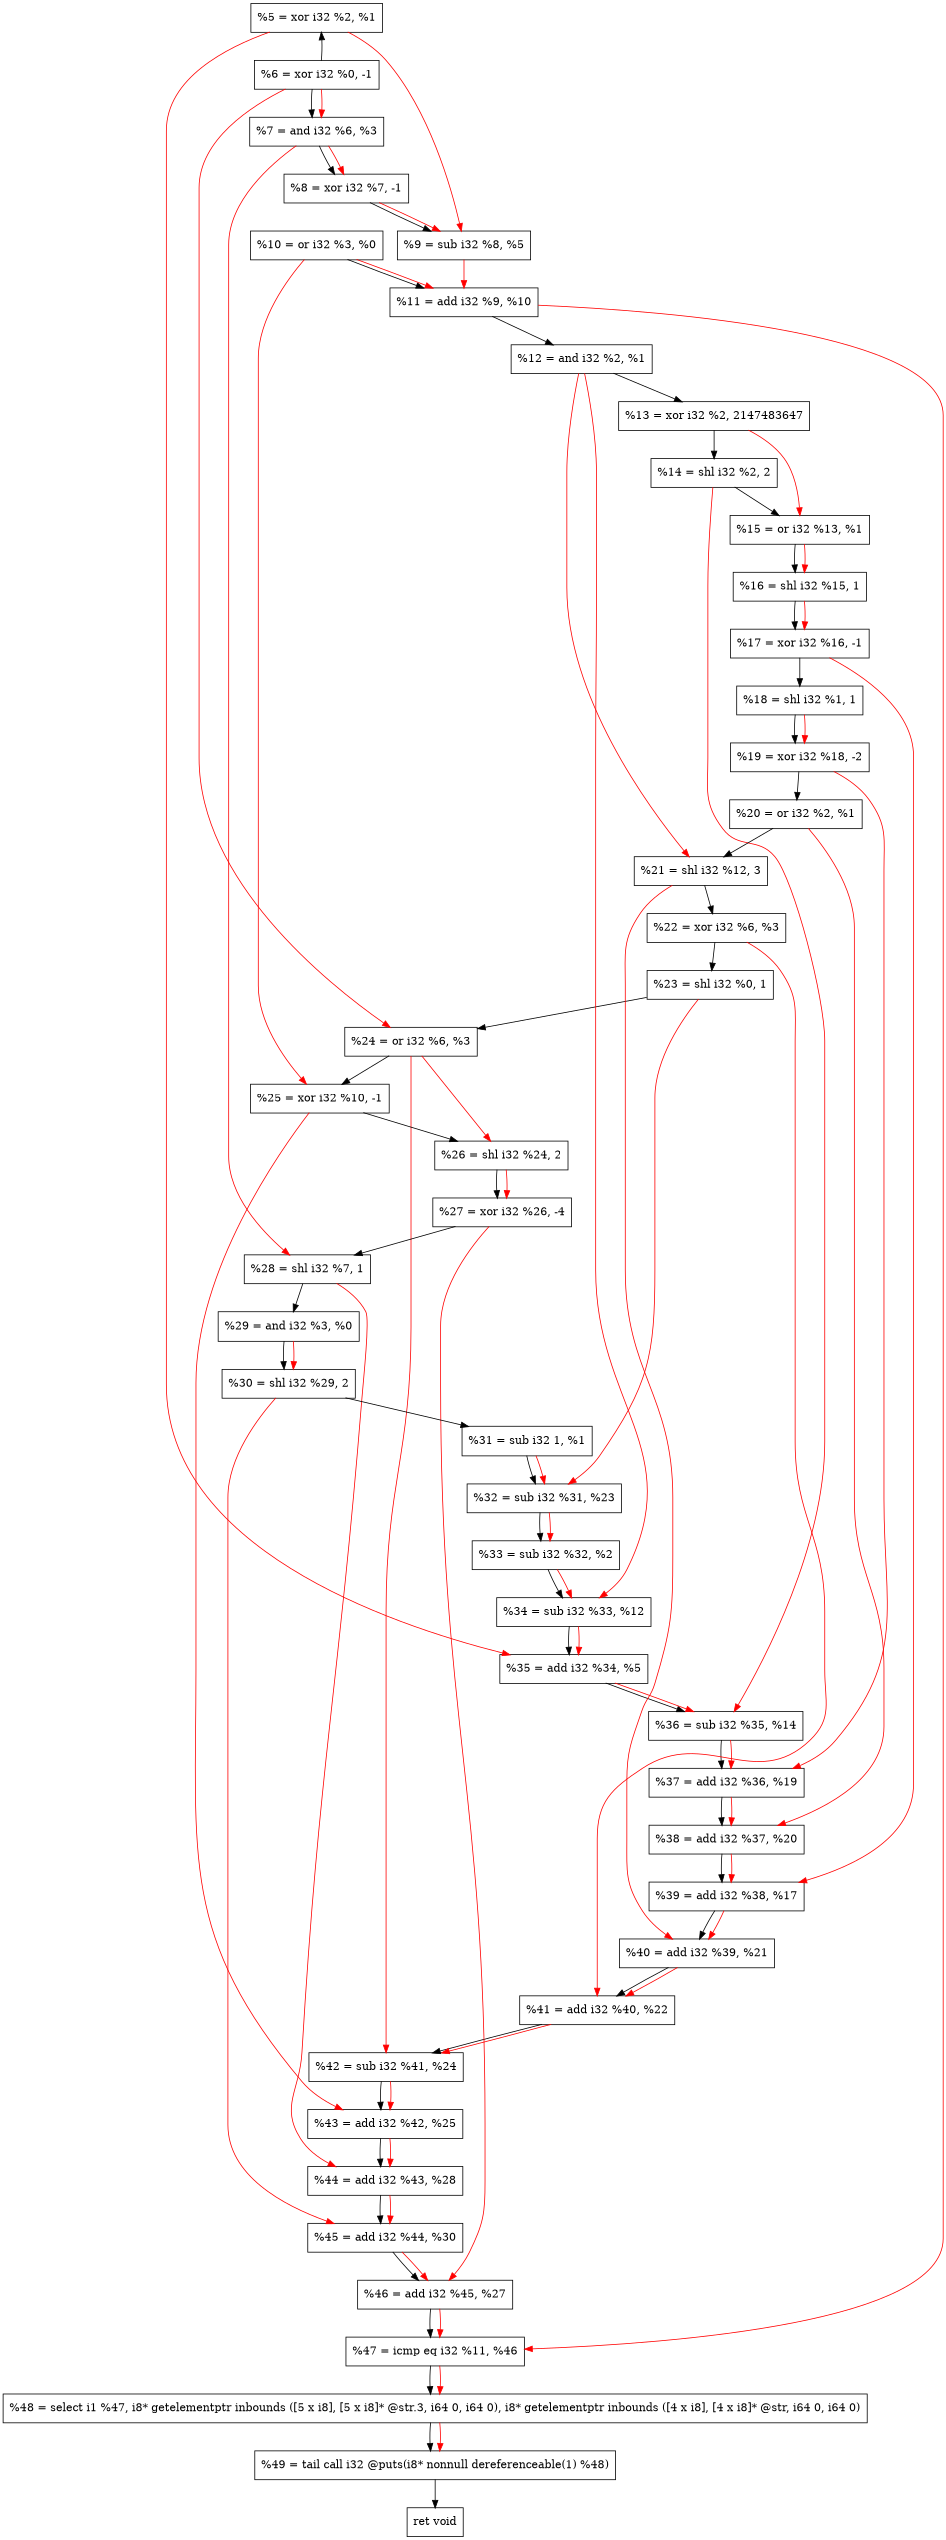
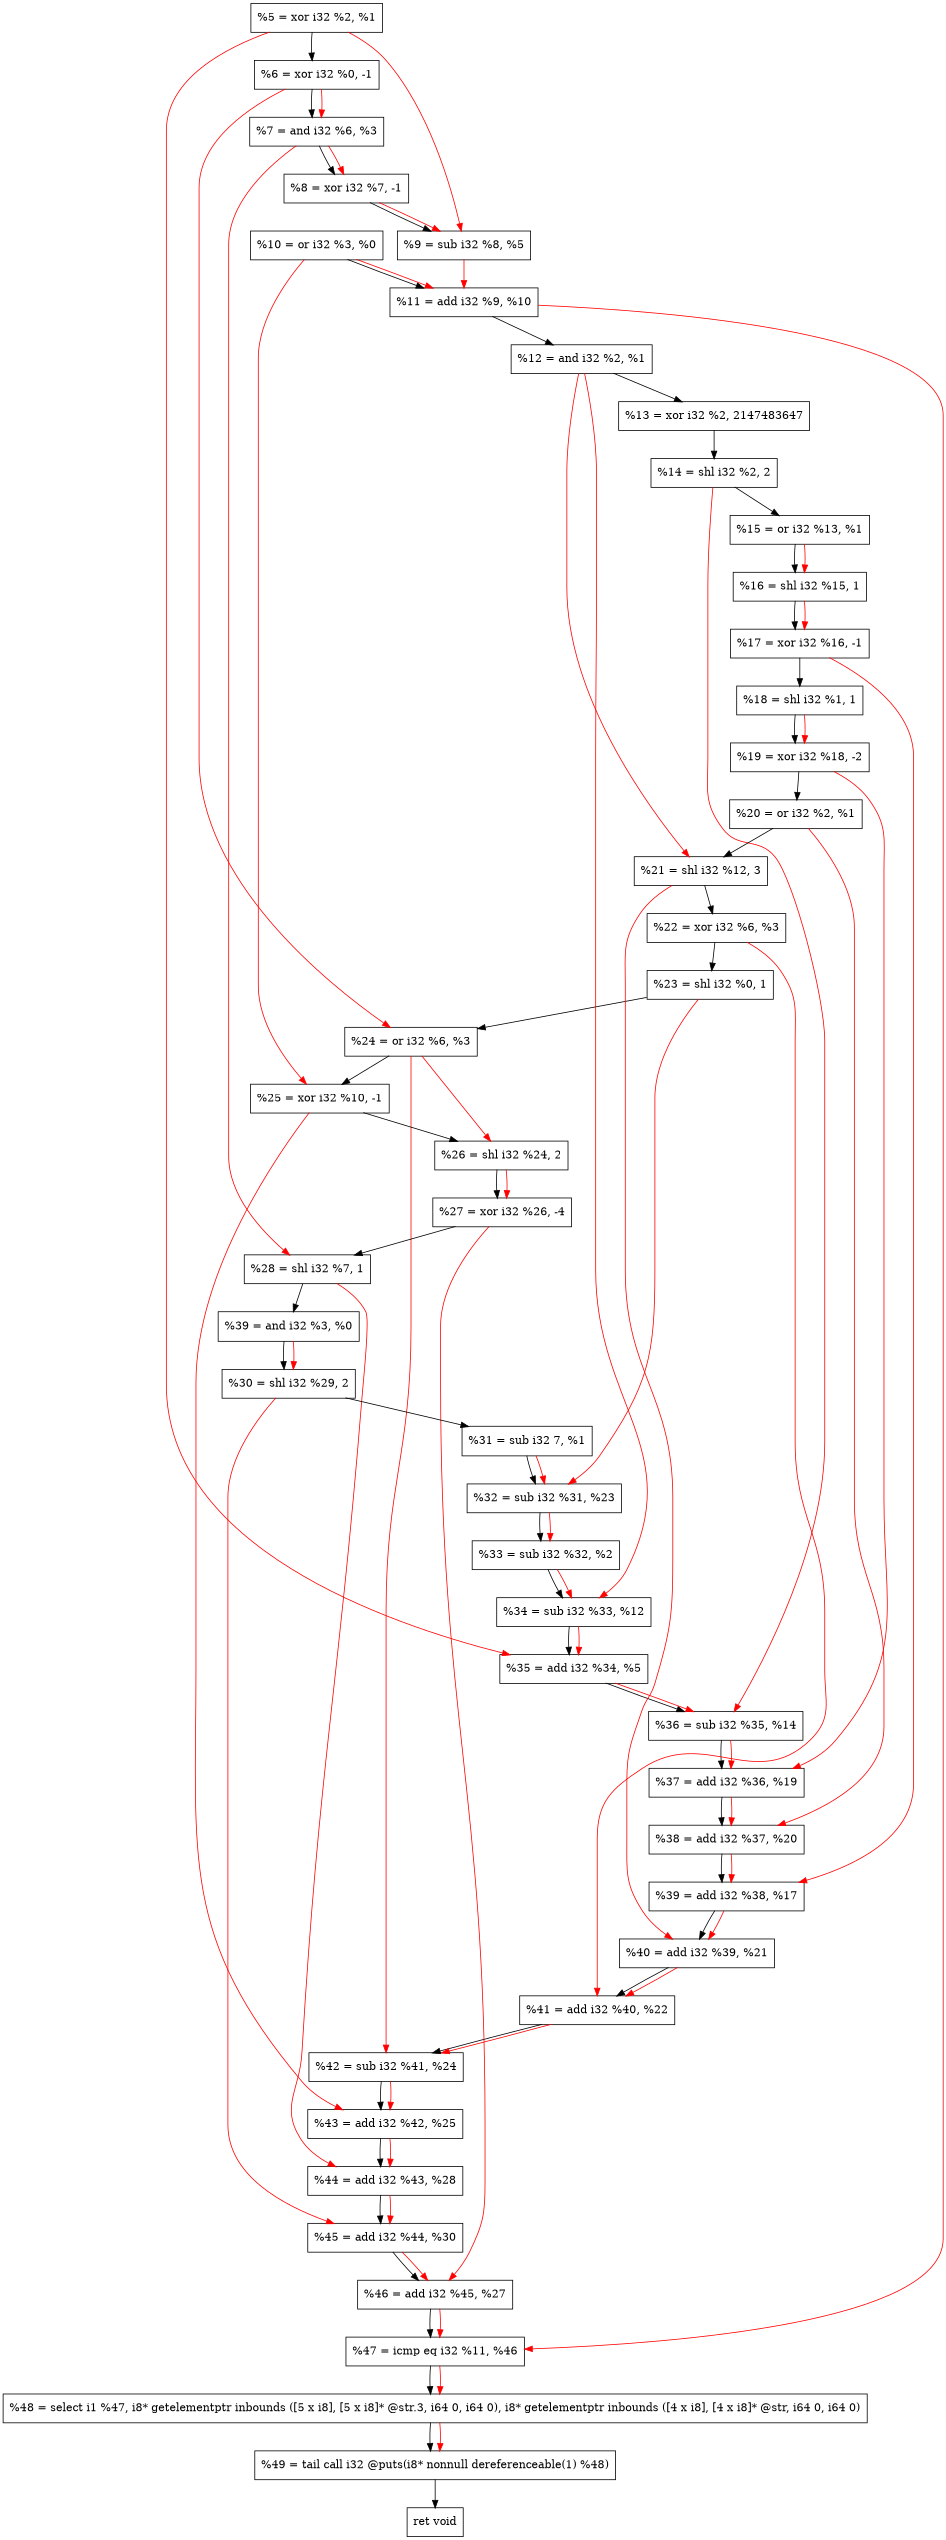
(322, 50) -> (312, 42)
(786, 461) -> none
(289, 1327) -> (289, 1327)
(527, 1441) -> (527, 1441)
